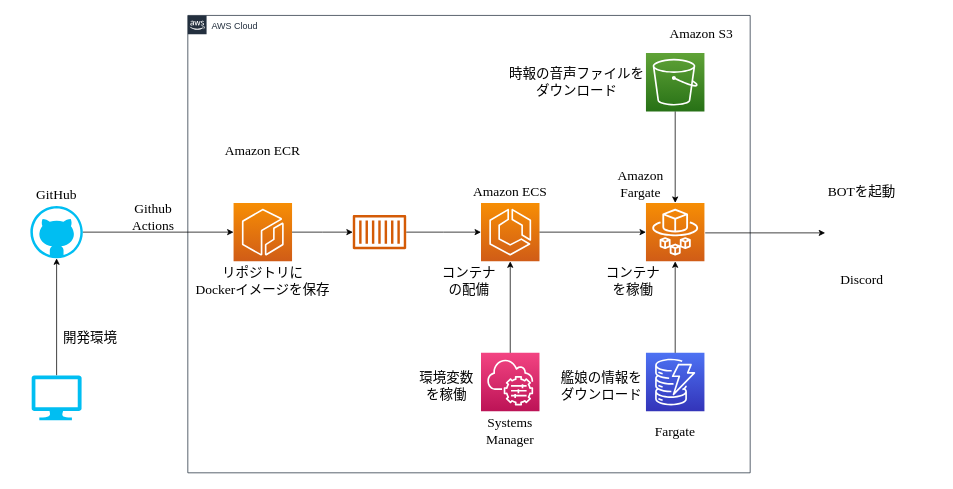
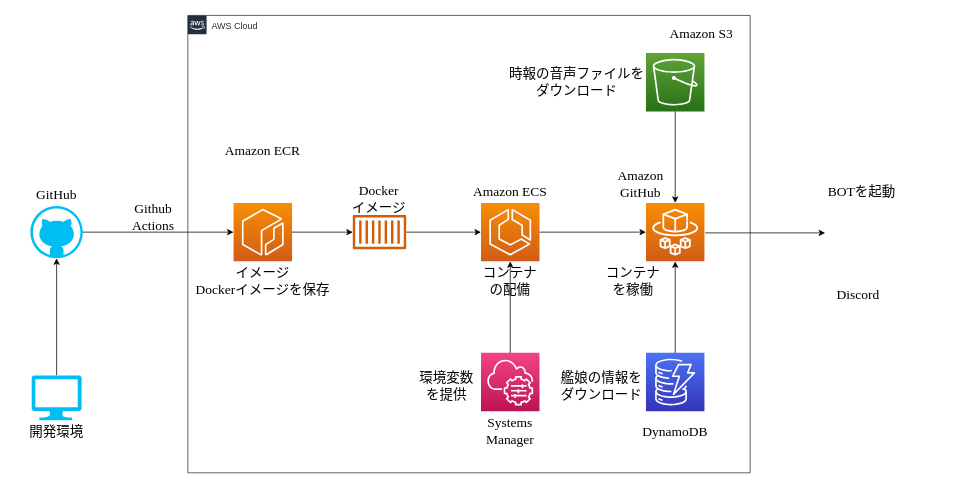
(641, 184) -> (641, 184)
none -> (380, 199)
(862, 280) -> (858, 295)
(263, 282) -> (263, 282)
(469, 282) -> (510, 282)
(90, 338) -> (57, 432)
(447, 387) -> (447, 387)
(675, 432) -> (675, 432)
